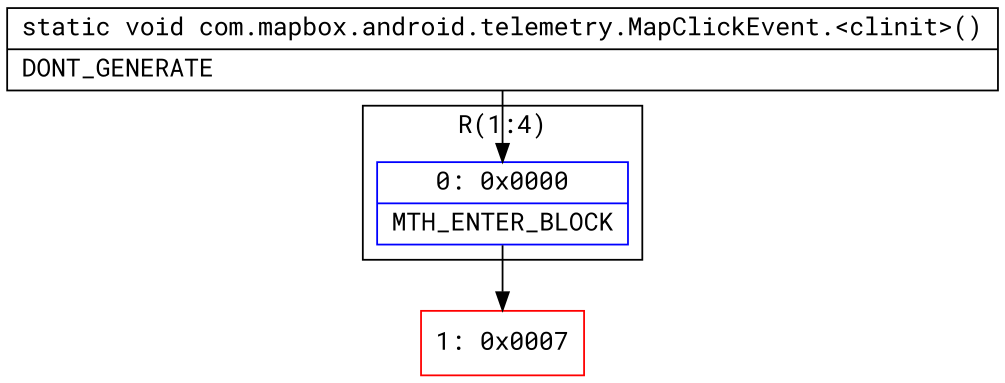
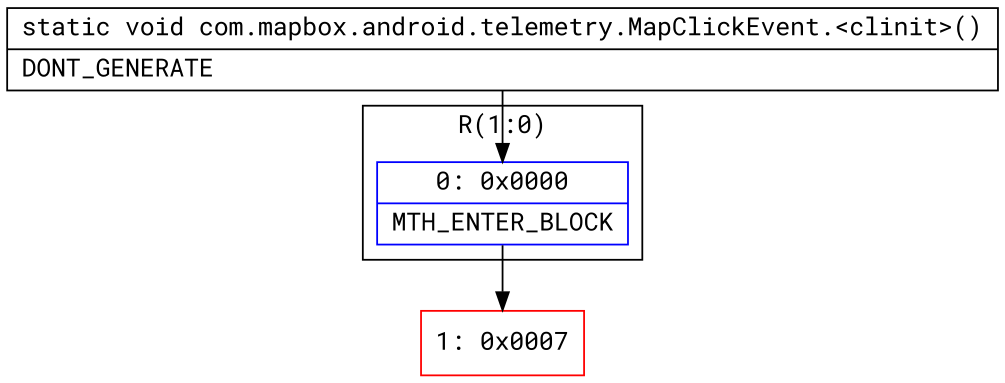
(503, 126) -> (503, 126)
